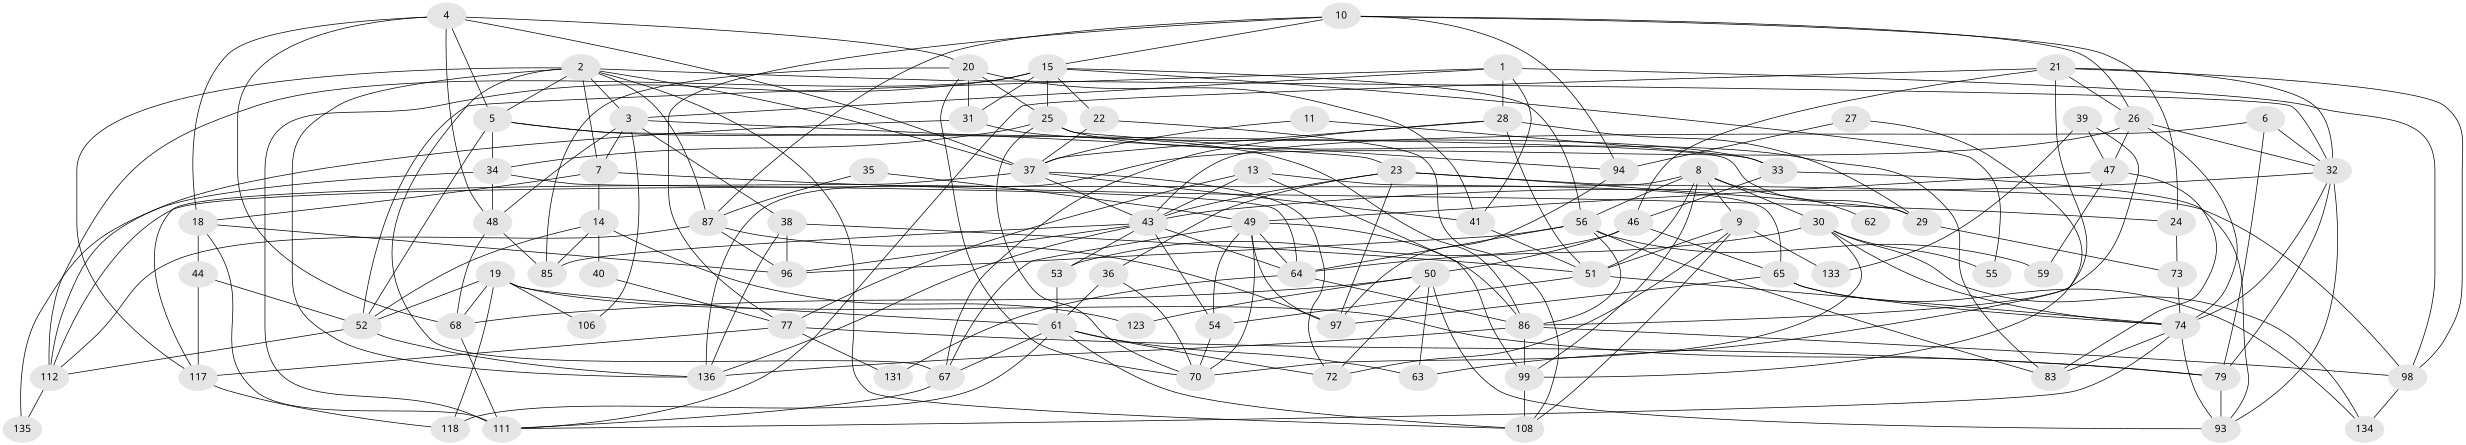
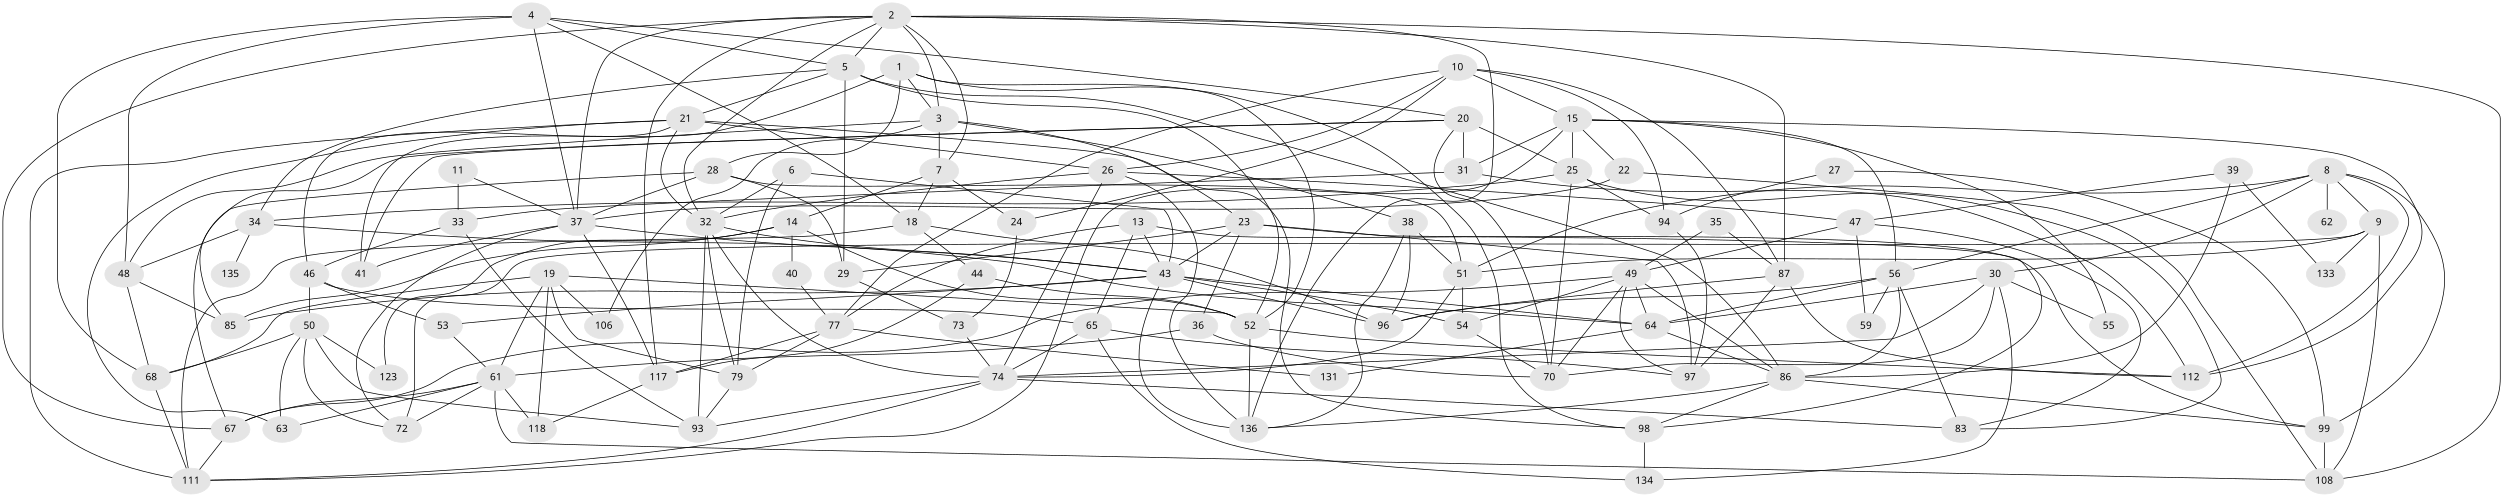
none -> (778, 89)
(1527, 246) -> none
(36, 404) -> none
